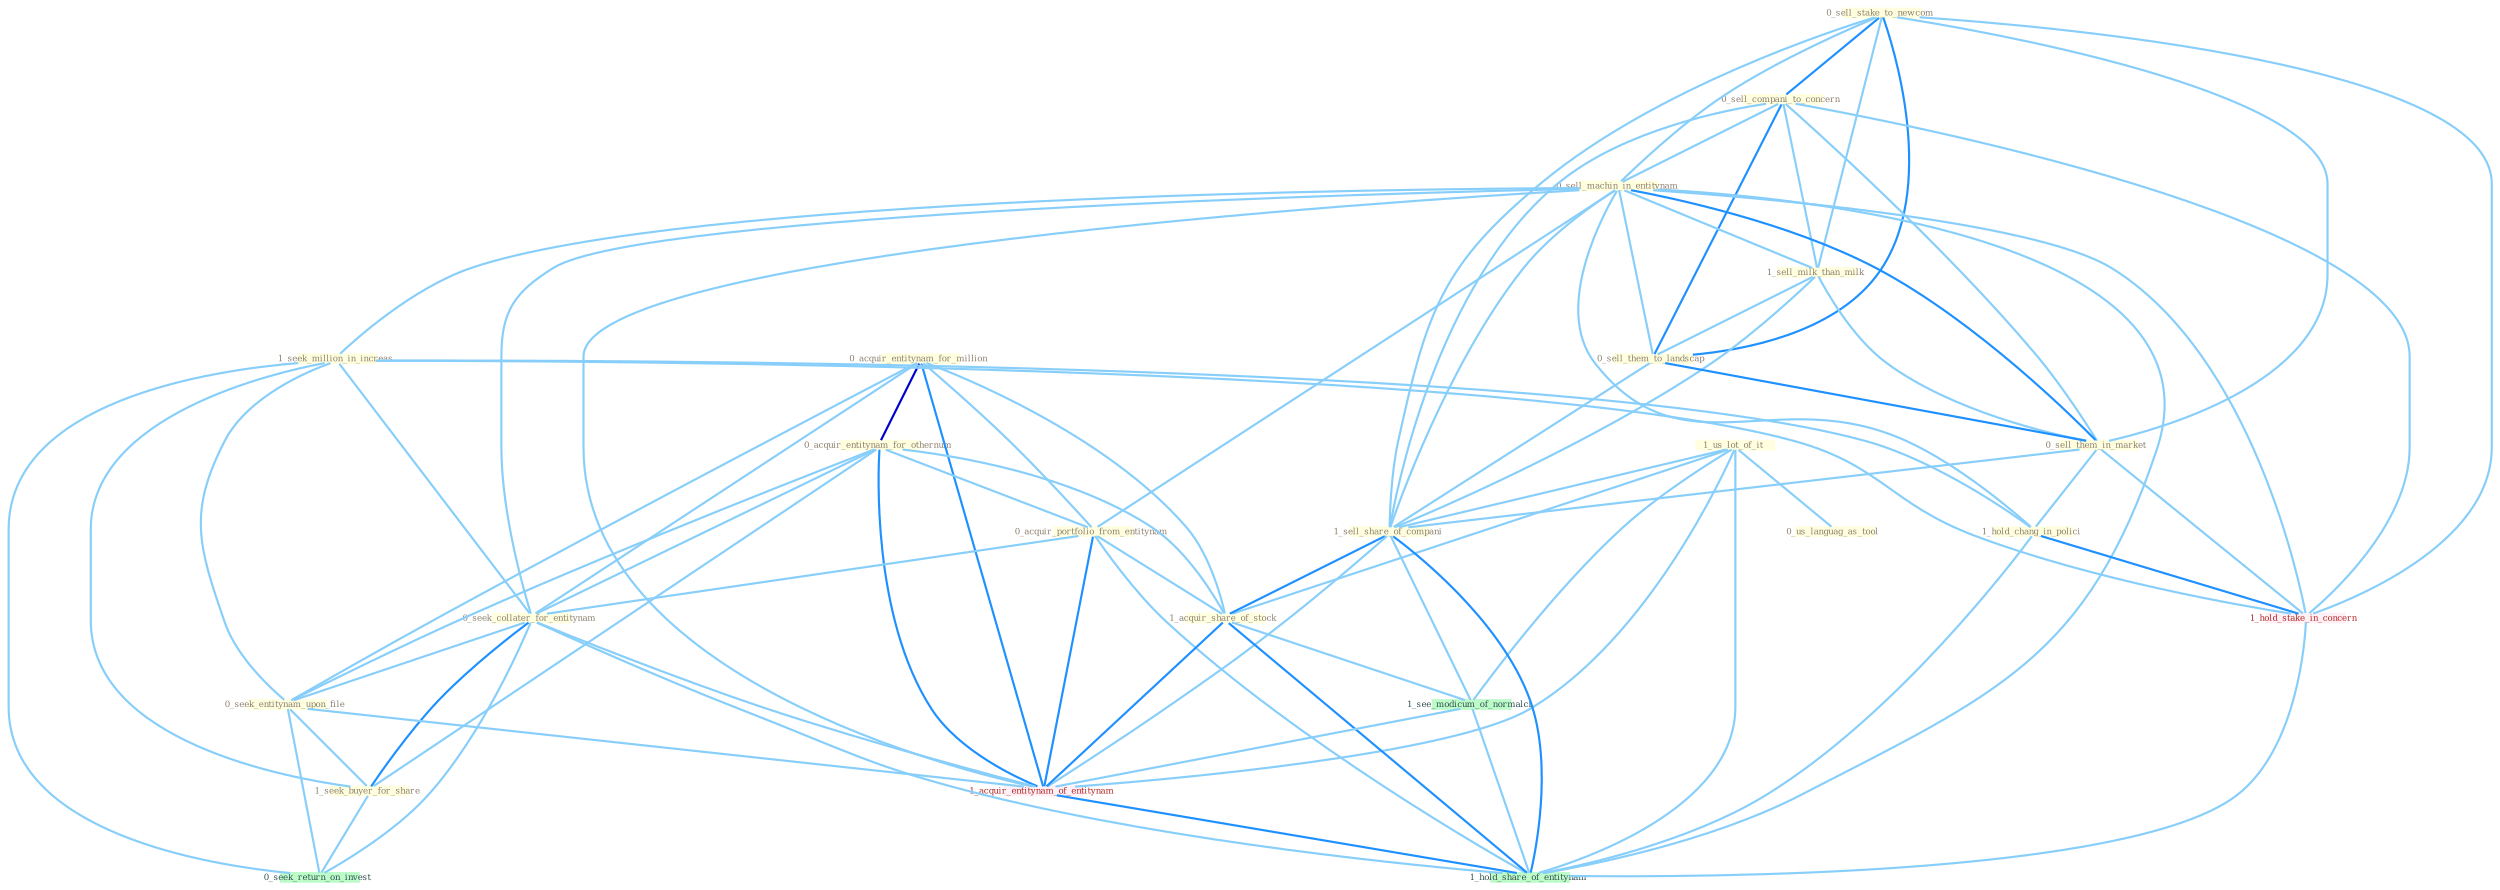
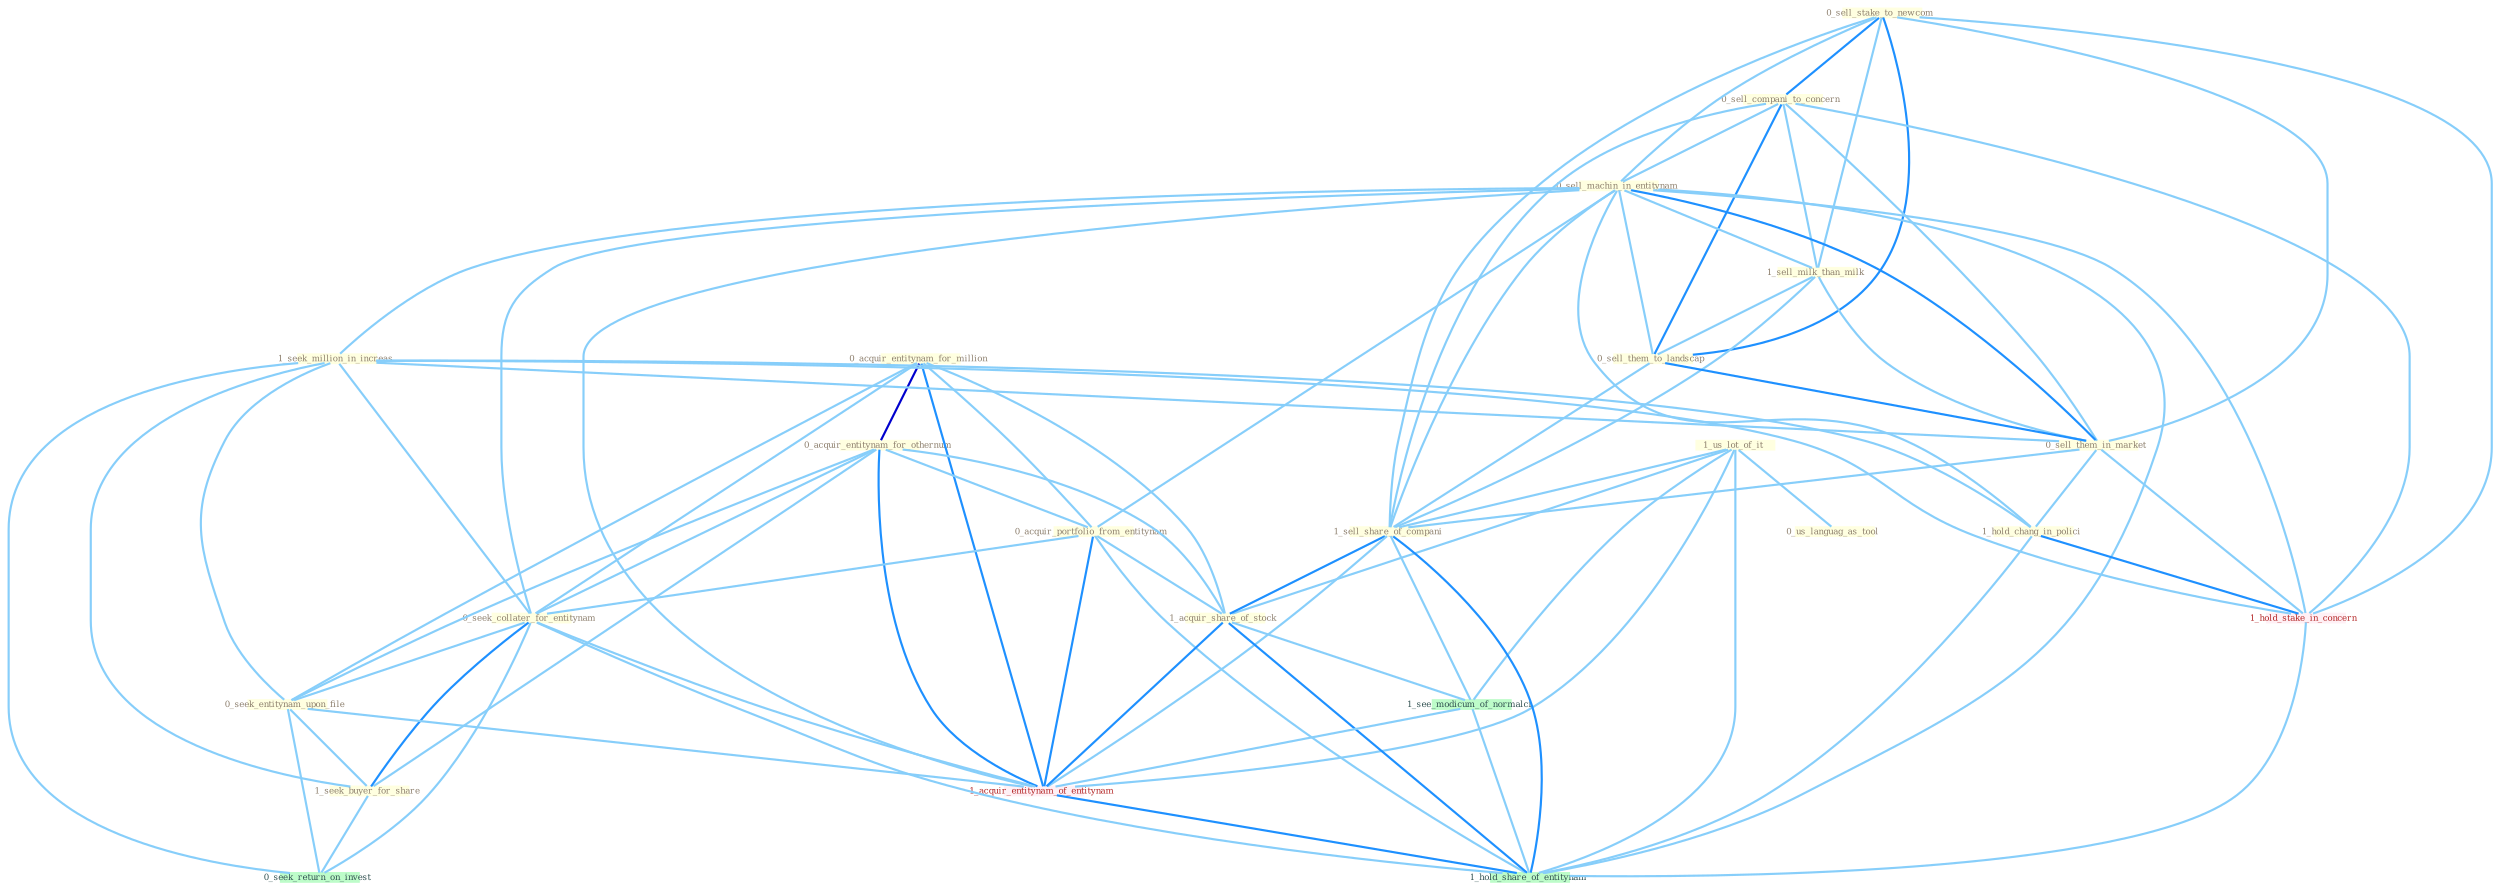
none -> (1218, 402)
